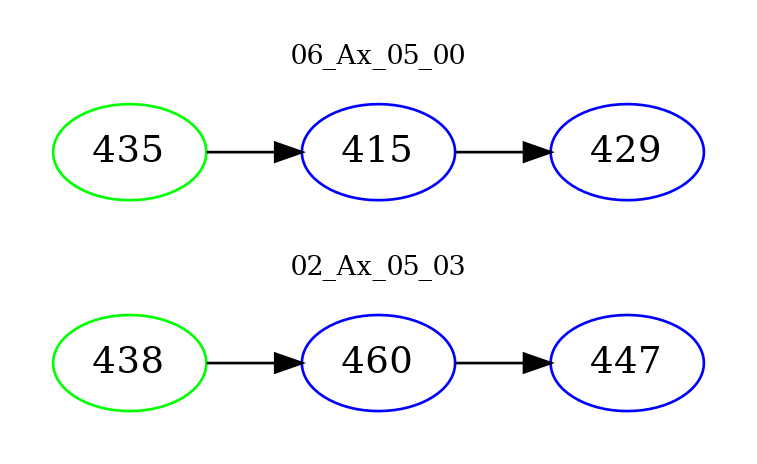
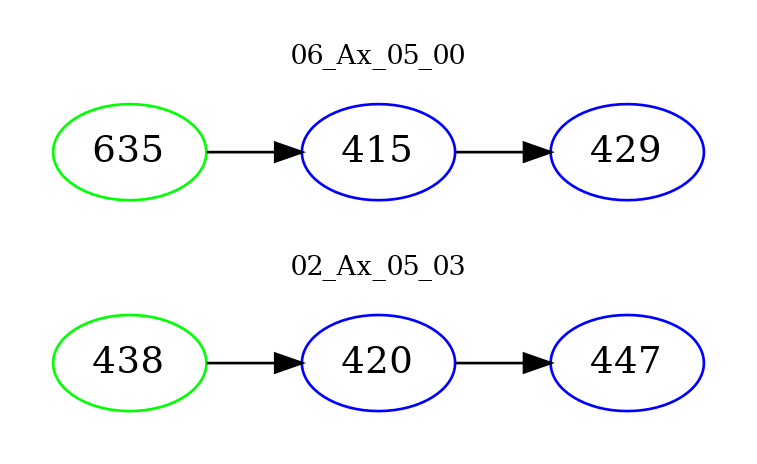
(130, 152) -> (130, 152)
(379, 363) -> (379, 363)
